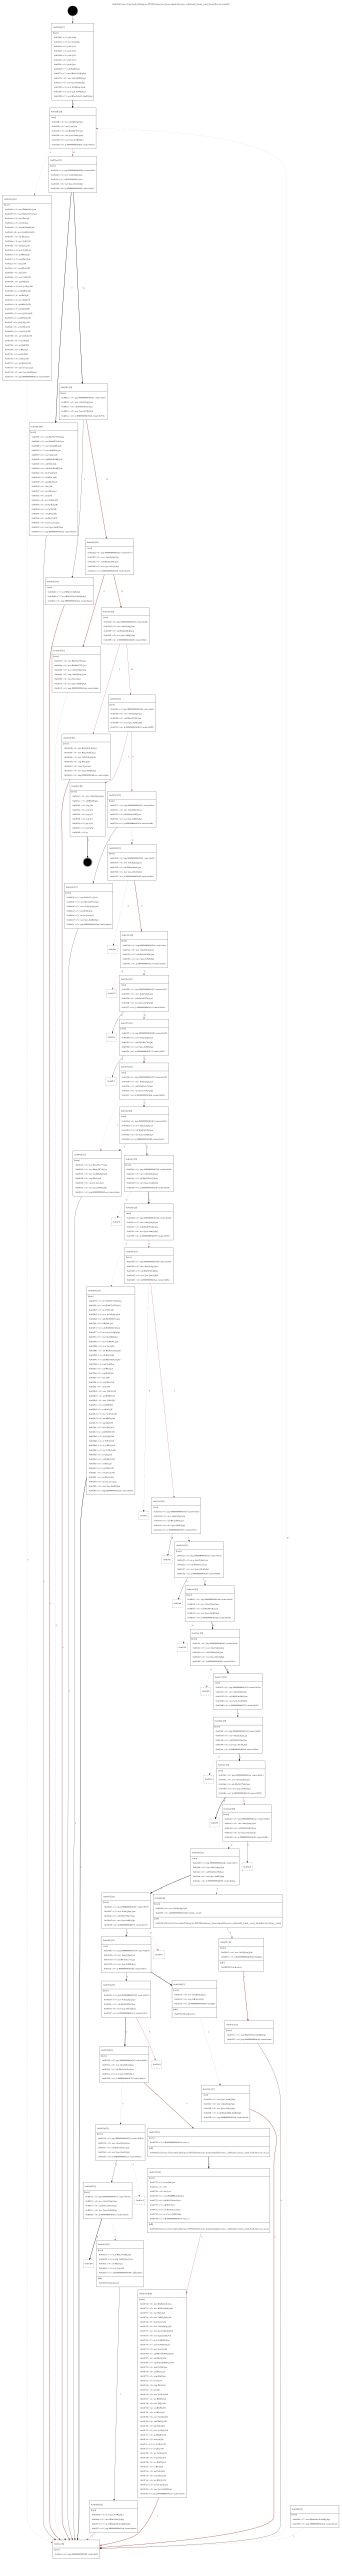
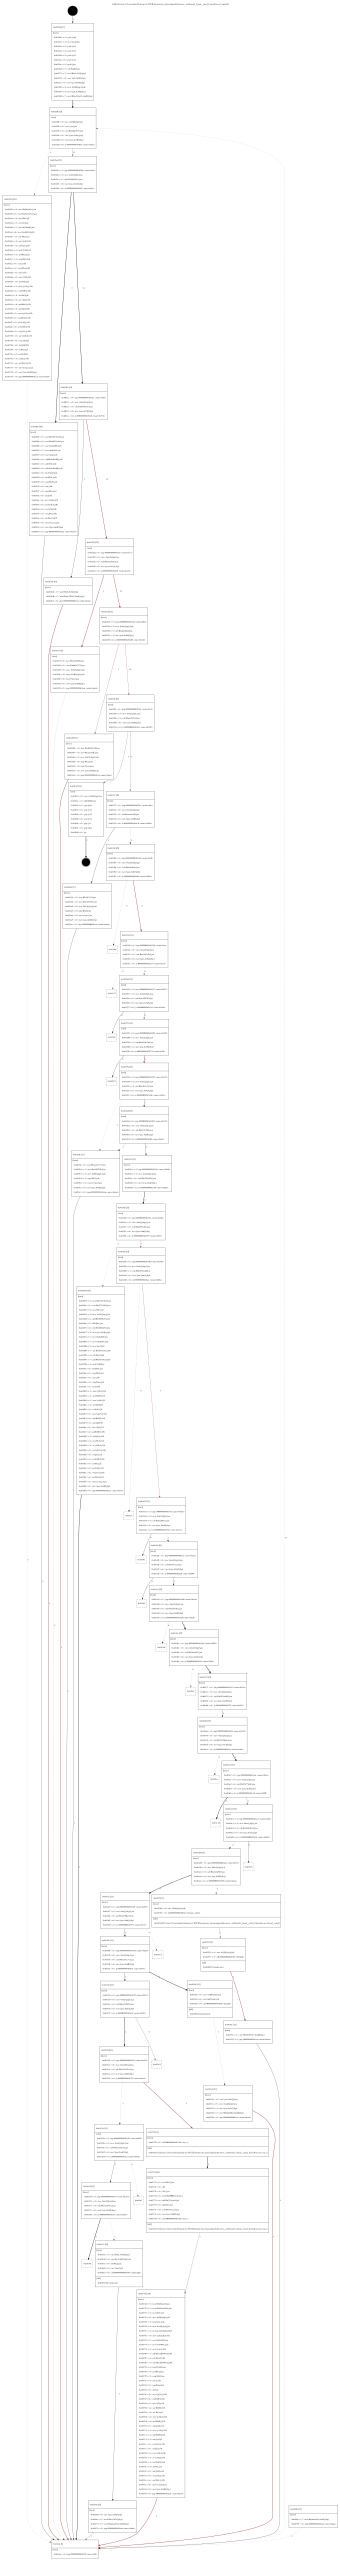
(116, 1222) -> none
